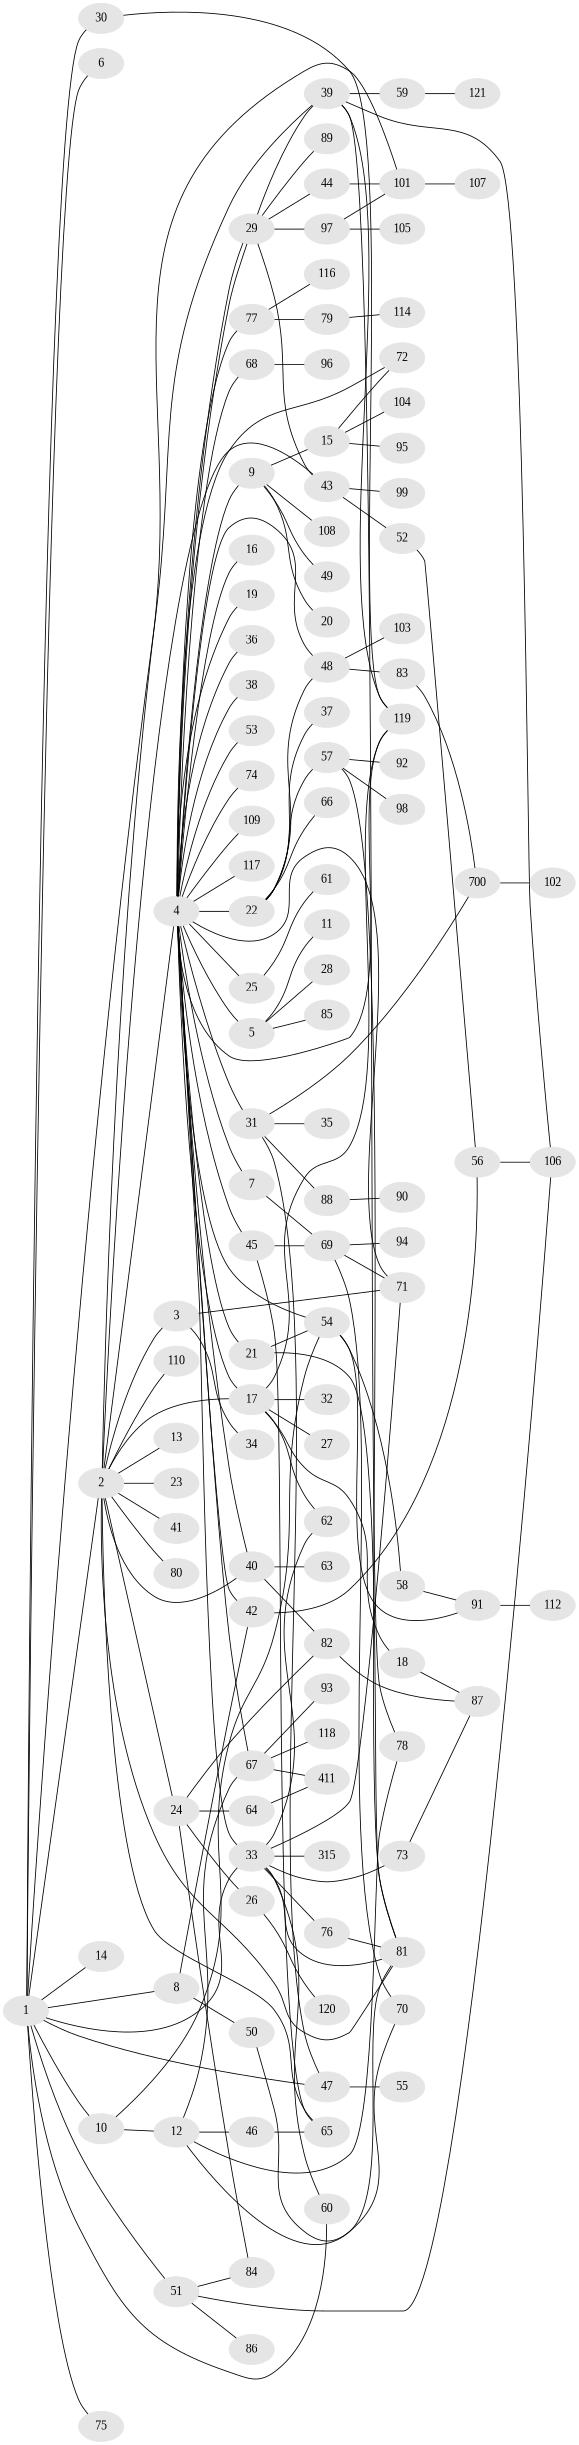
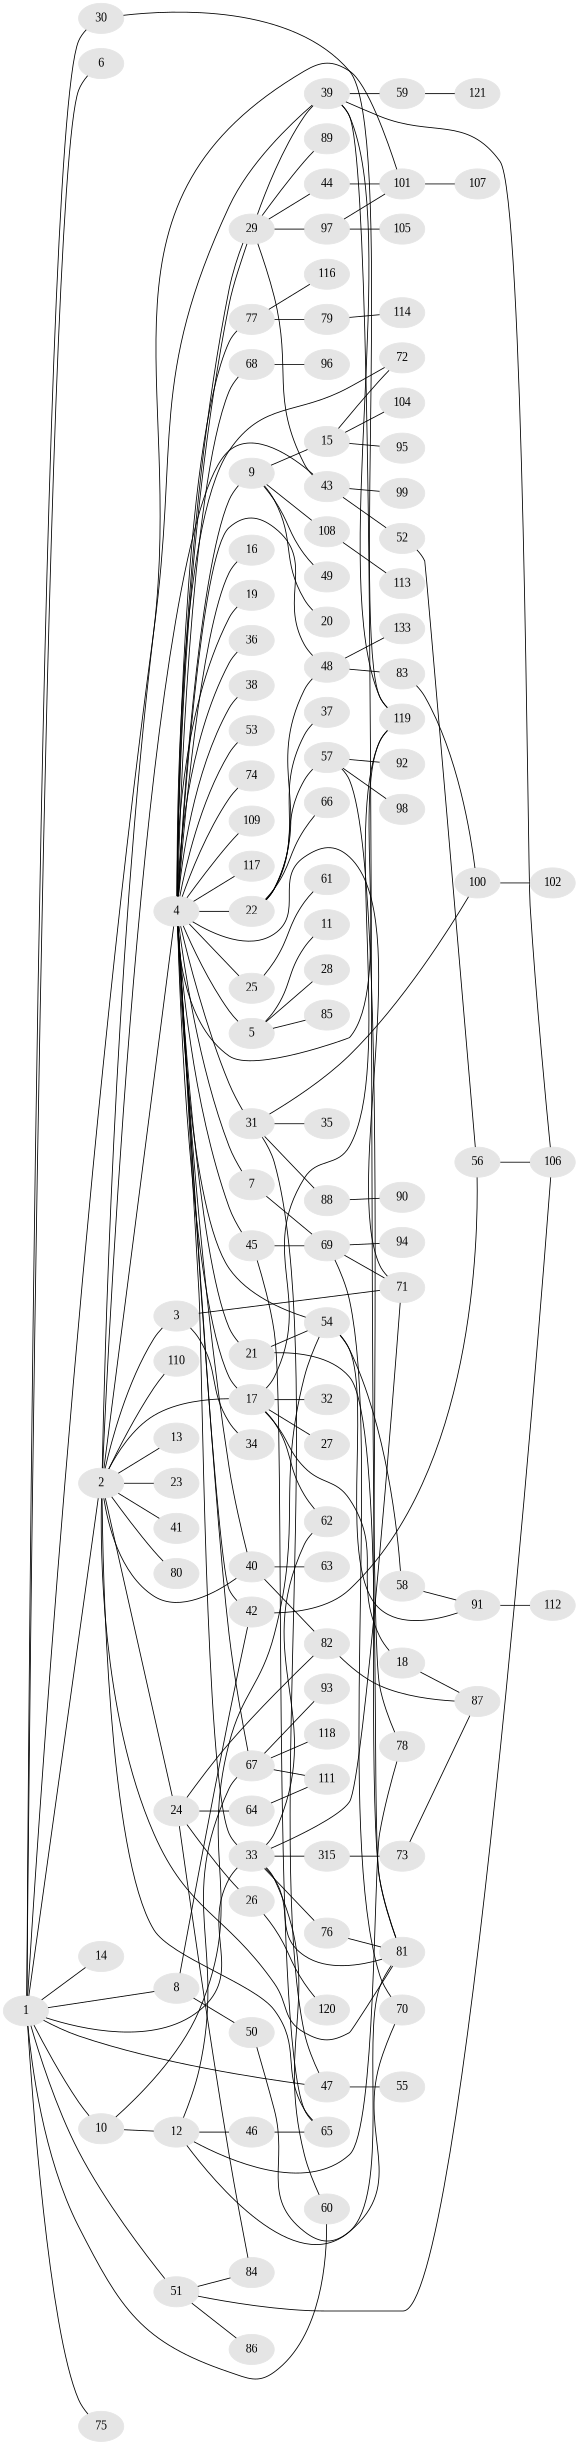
none -> (402, 584)
(402, 629) -> (402, 629)
(477, 883) -> (477, 883)
(327, 1779) -> (327, 1779)
(327, 1882) -> (368, 1856)
